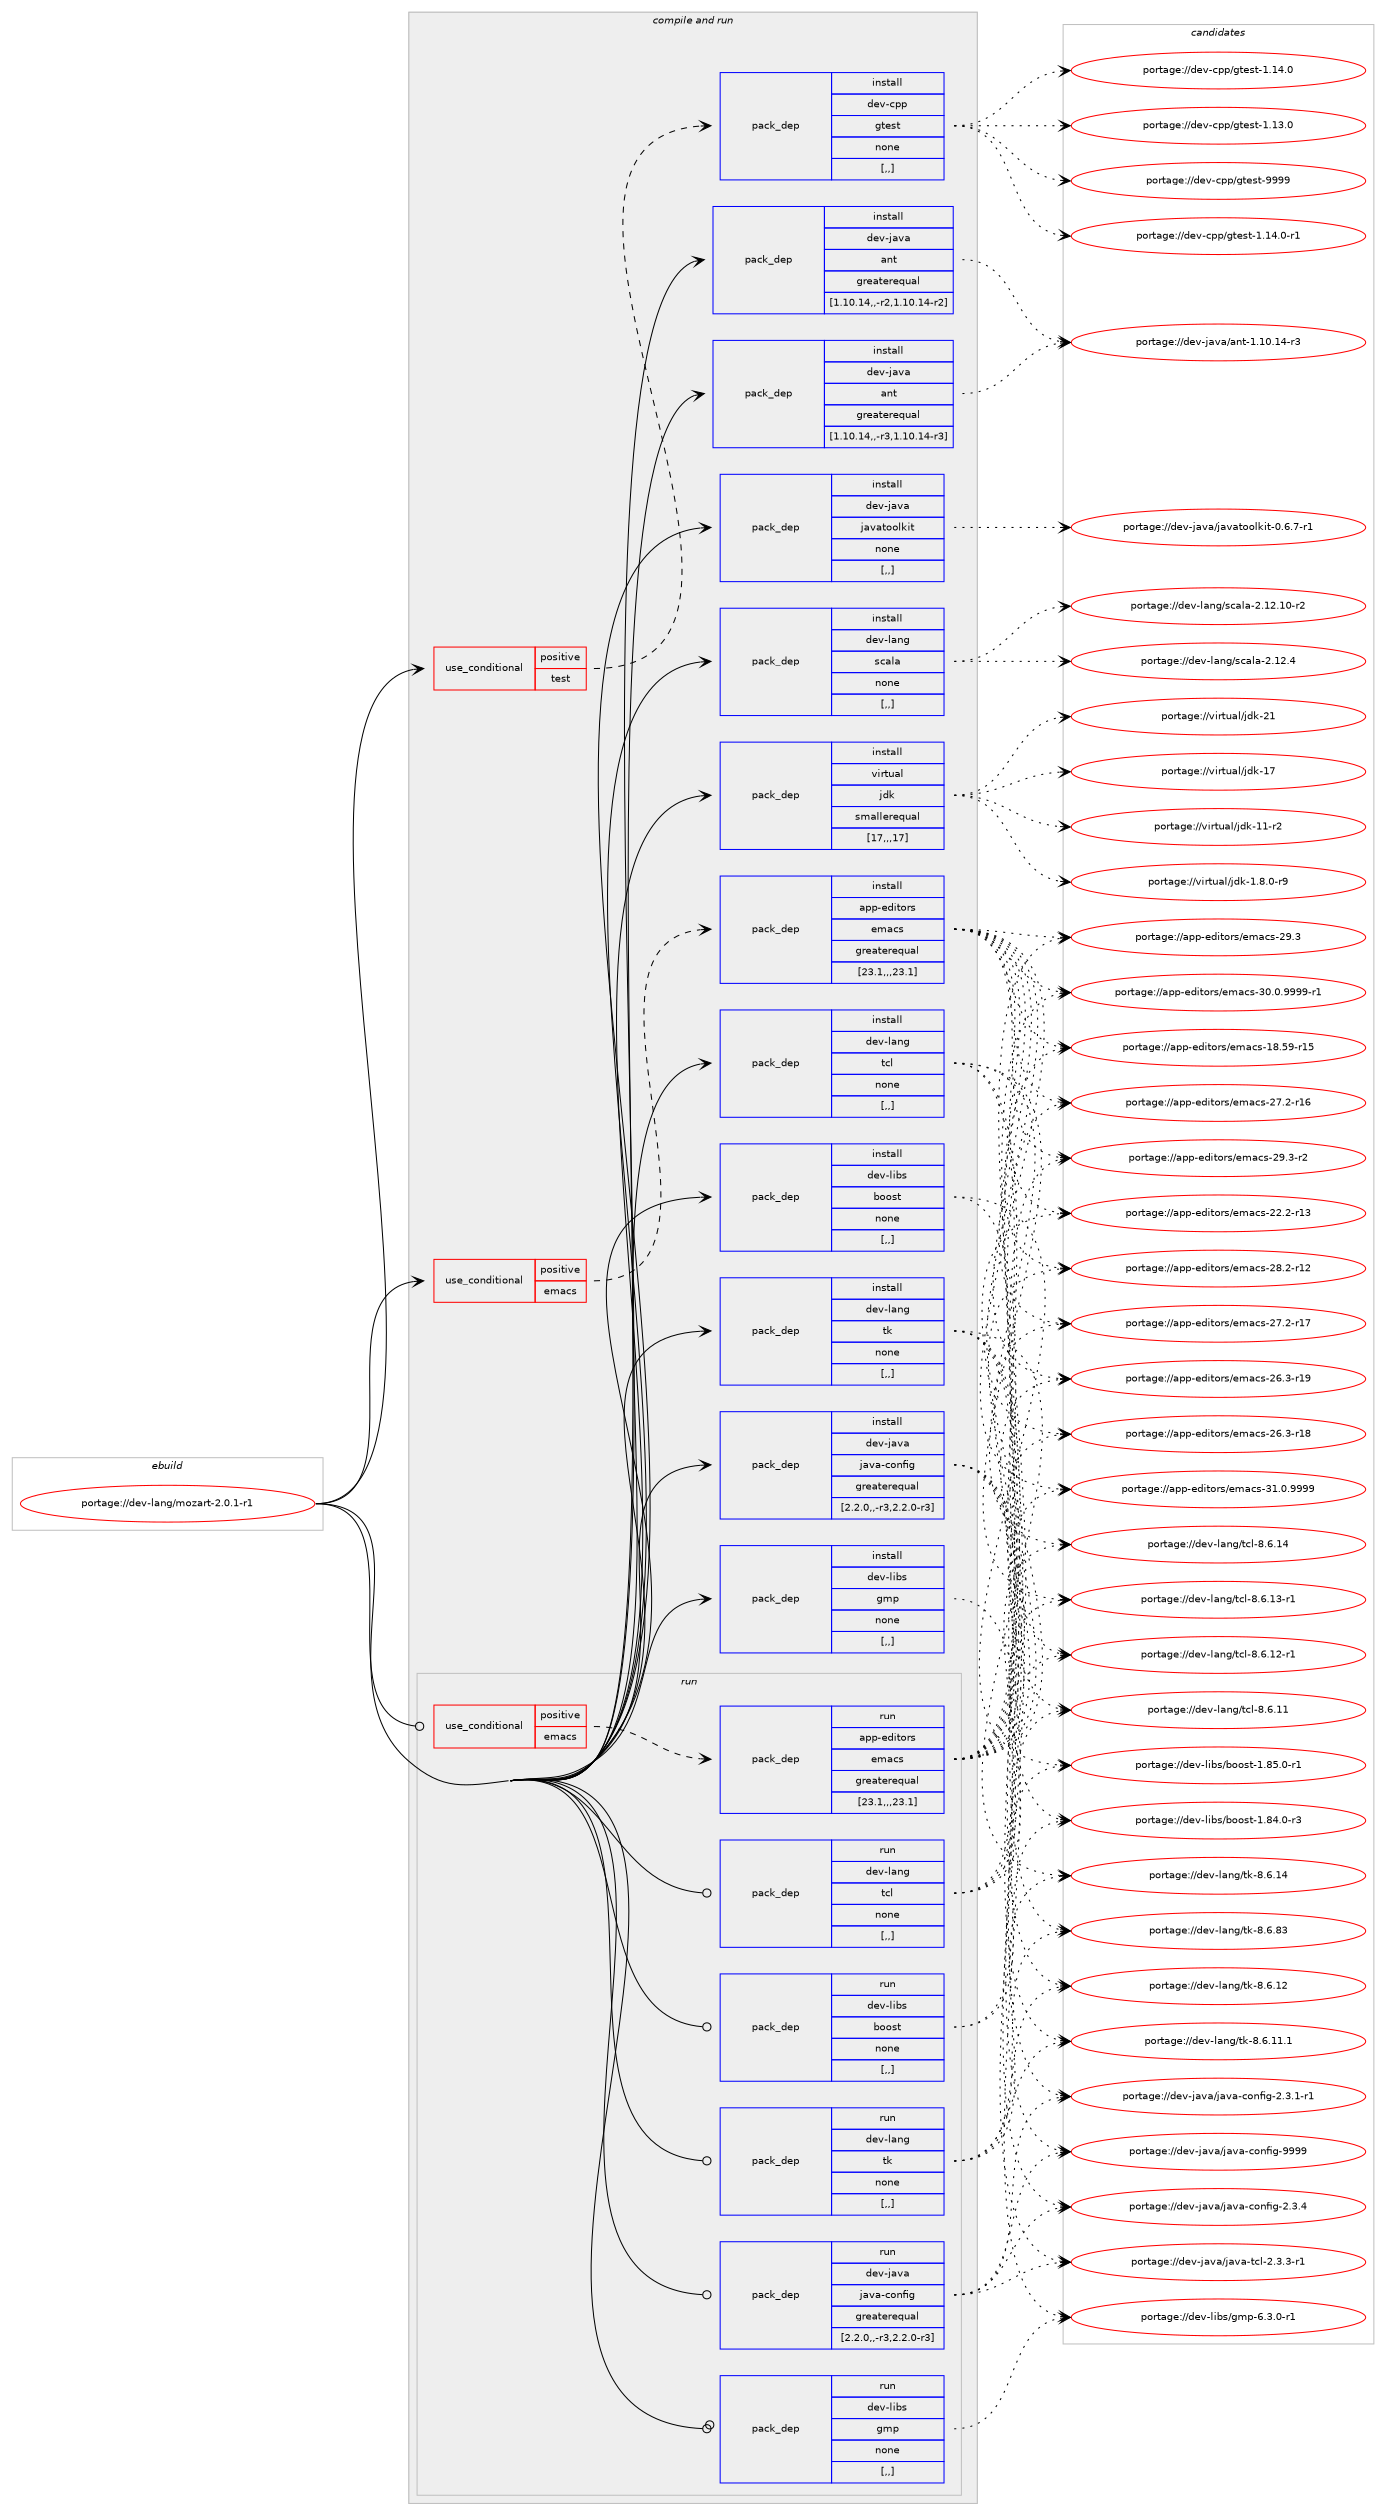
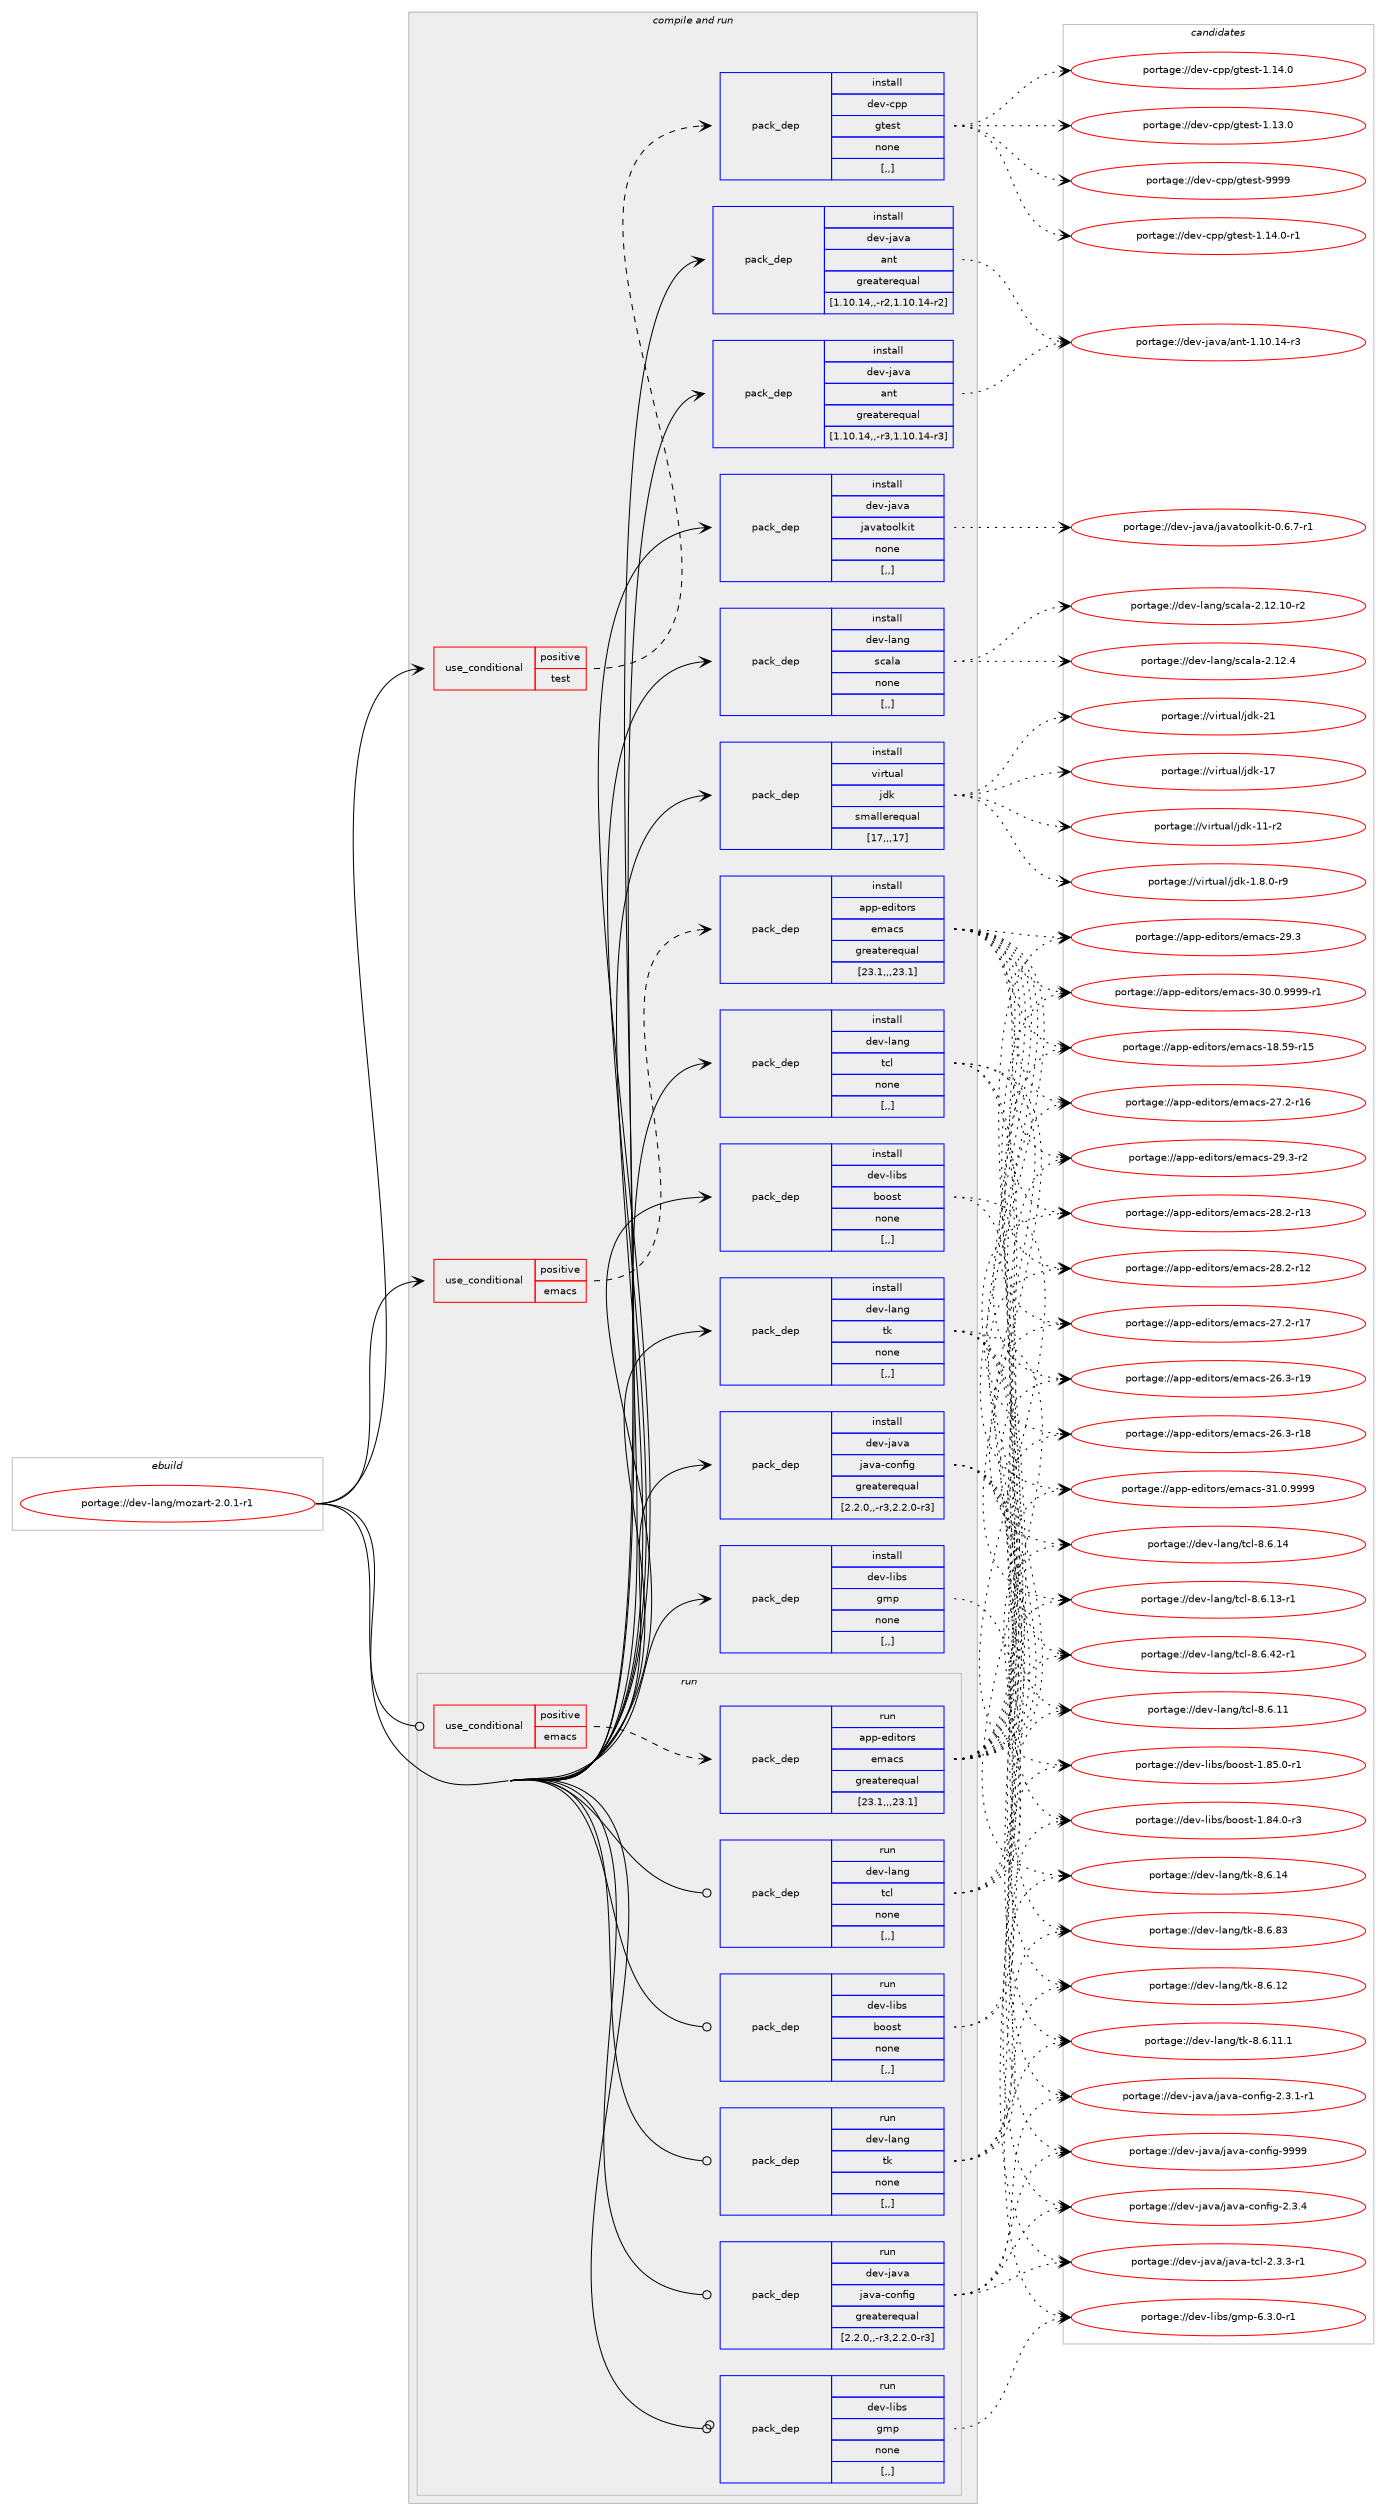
(1218, 1213) -> (1218, 1213)
(1218, 1655) -> (1218, 1655)
